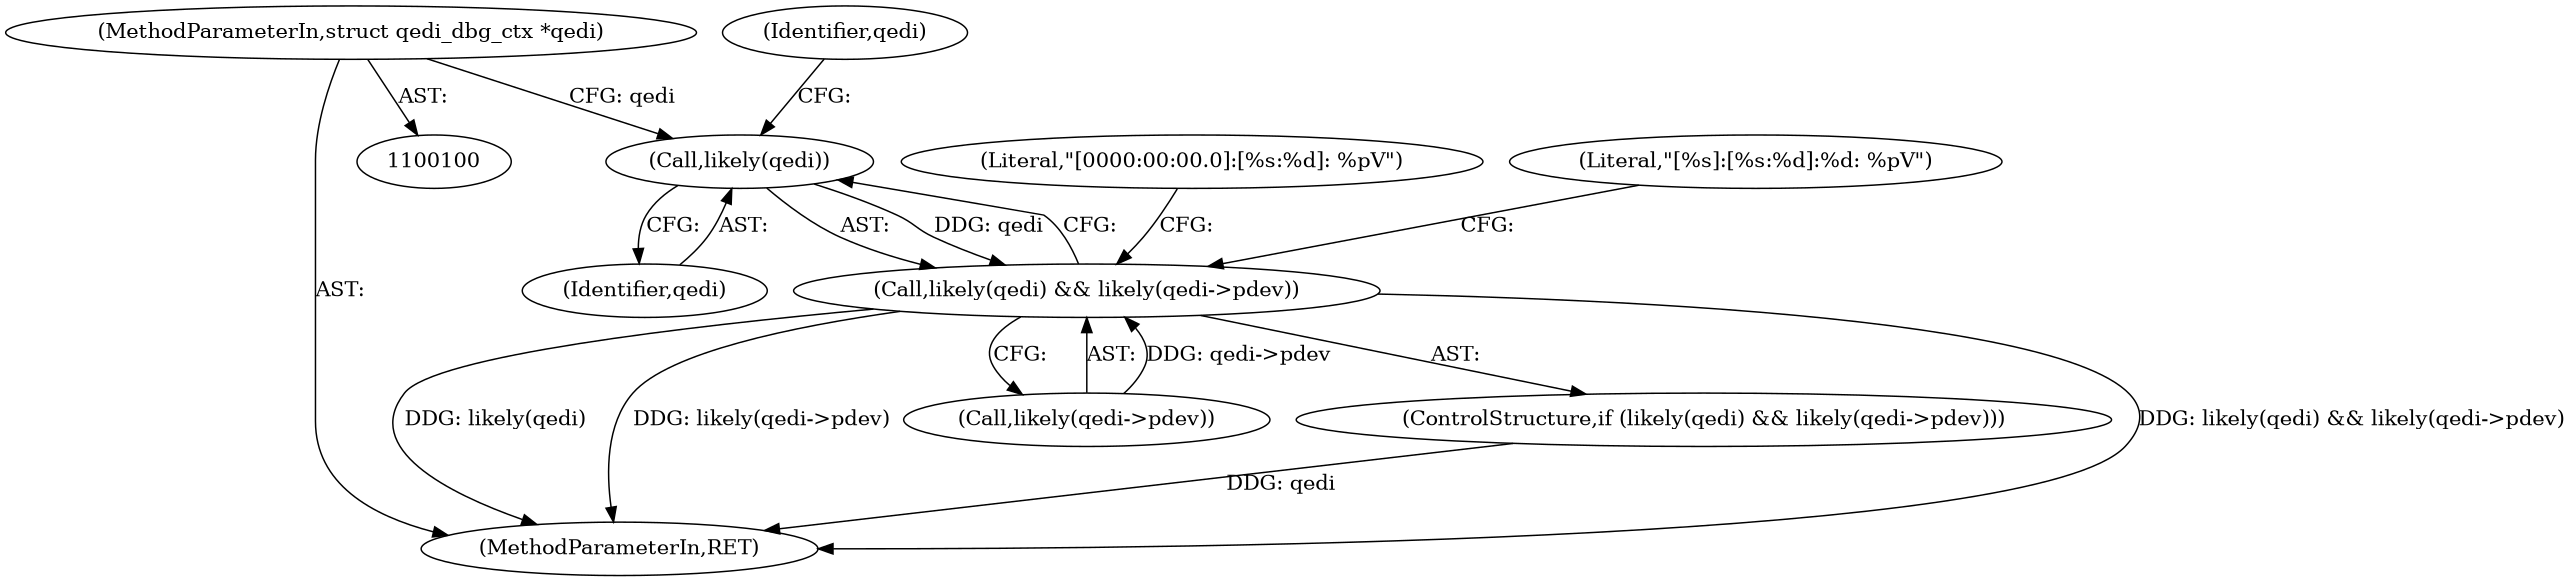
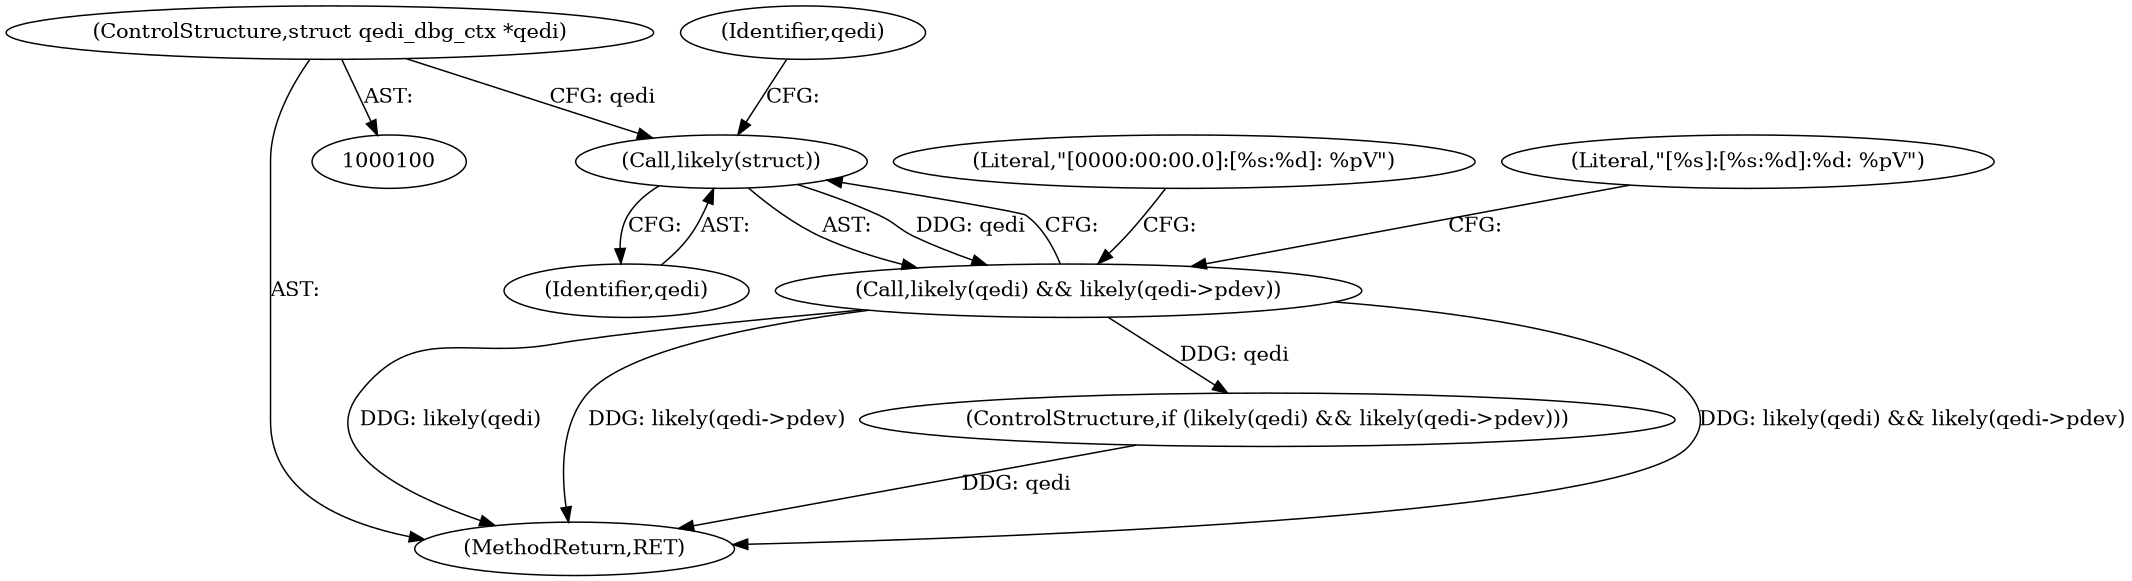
(351, 33) -> (330, 33)
(434, 162) -> (389, 162)
(740, 162) -> (721, 162)
(1459, 355) -> (1235, 355)
(1087, 420) -> none
(620, 549) -> (575, 549)
